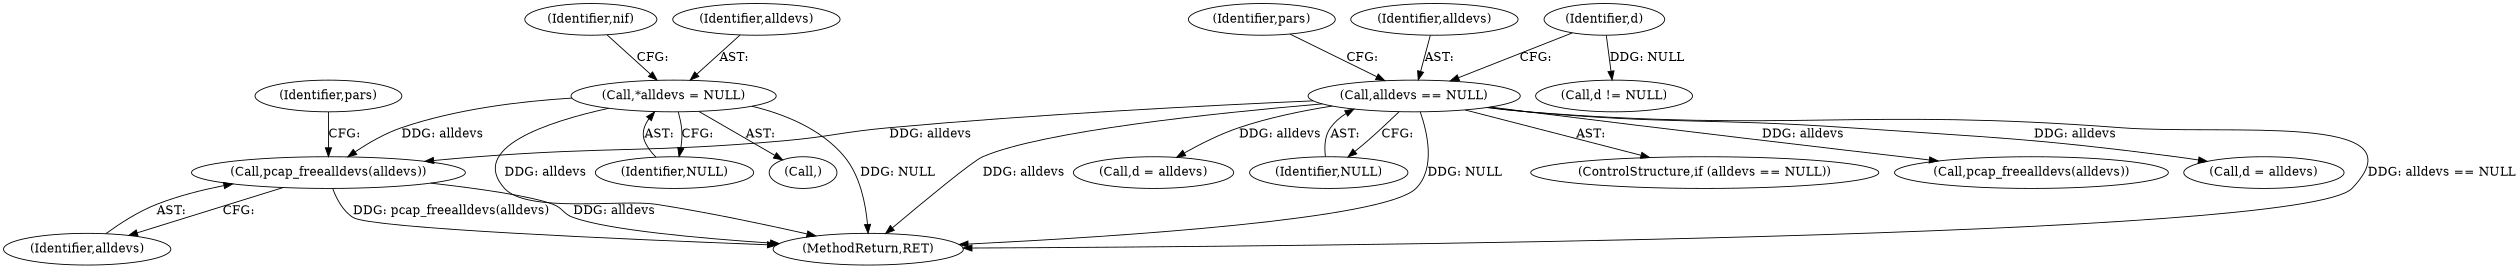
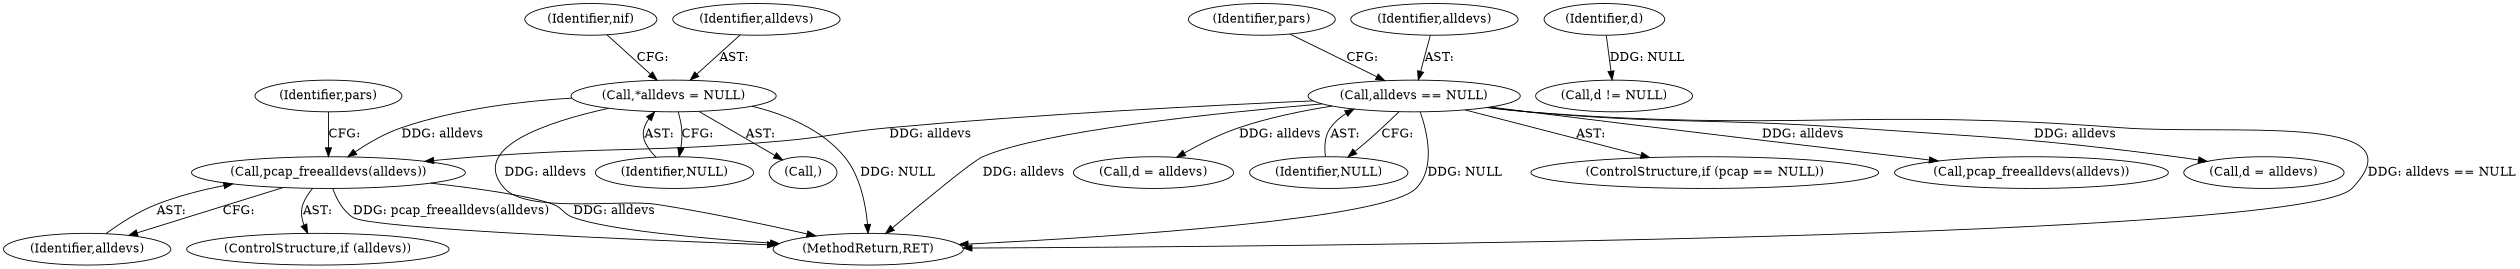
(1515, 55) -> none
(1705, 173) -> (1705, 173)
none -> (318, 249)
